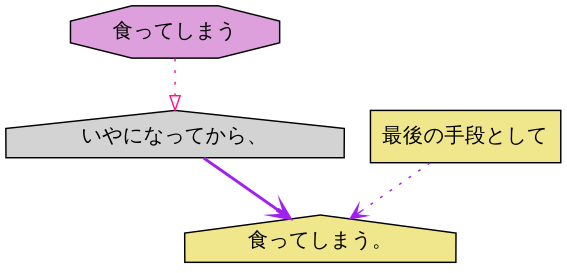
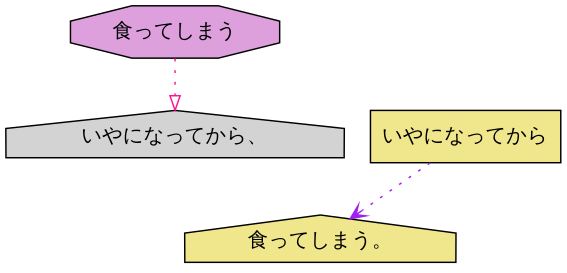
(466, 137) -> (466, 137)
(241, 184) -> none
